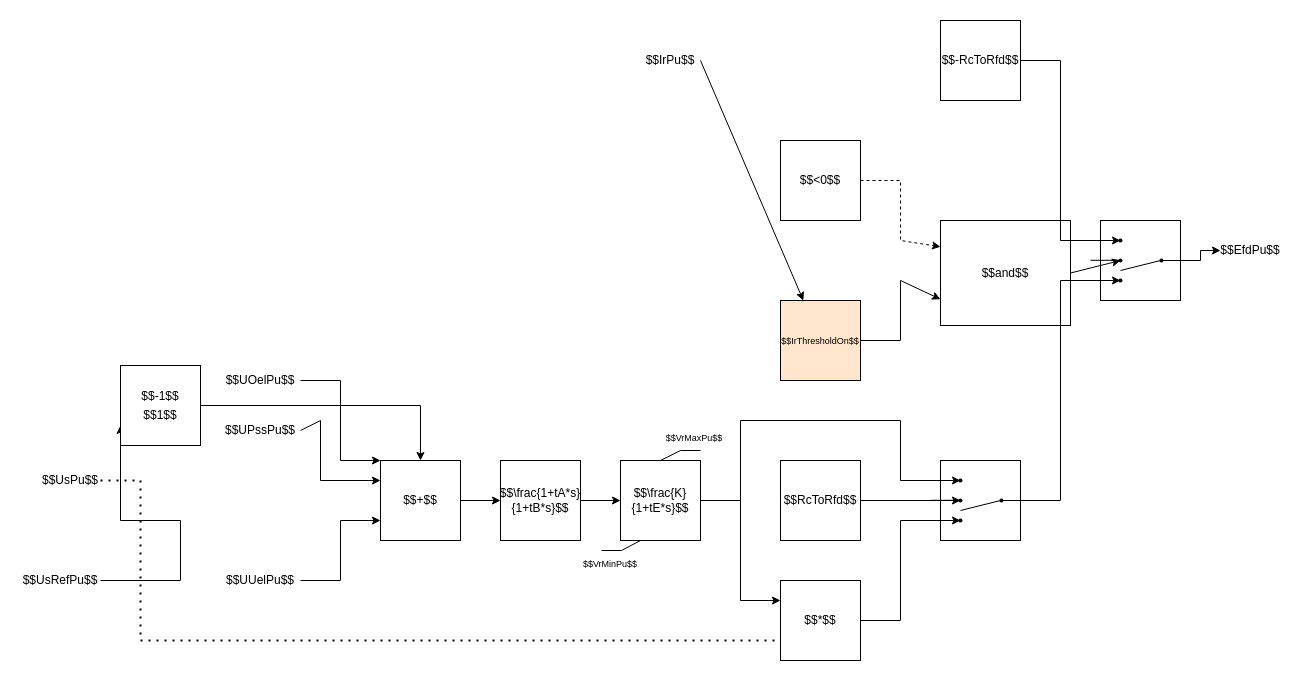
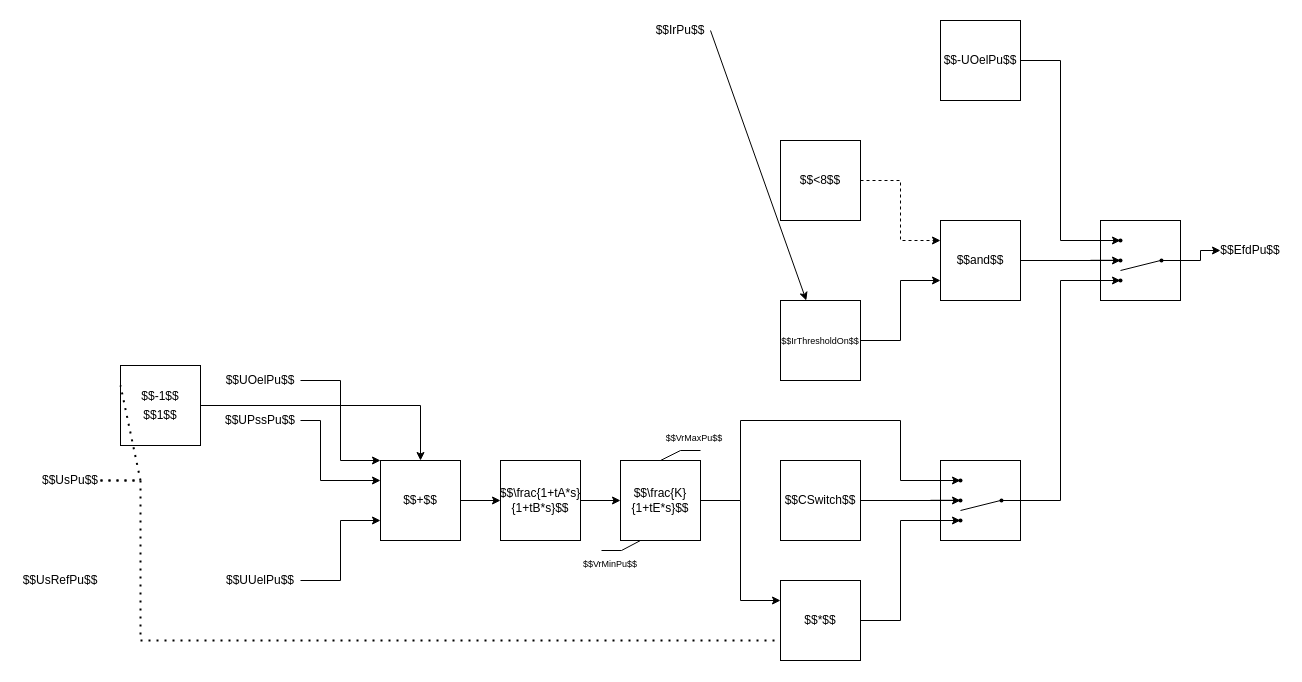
(671, 61) -> (681, 31)
(981, 61) -> (981, 61)
(821, 181) -> (821, 181)
(1006, 273) -> (981, 261)
(821, 341) -> (821, 341)
(261, 431) -> (261, 421)
none -> (131, 434)
(821, 501) -> (821, 501)
(181, 523) -> none
